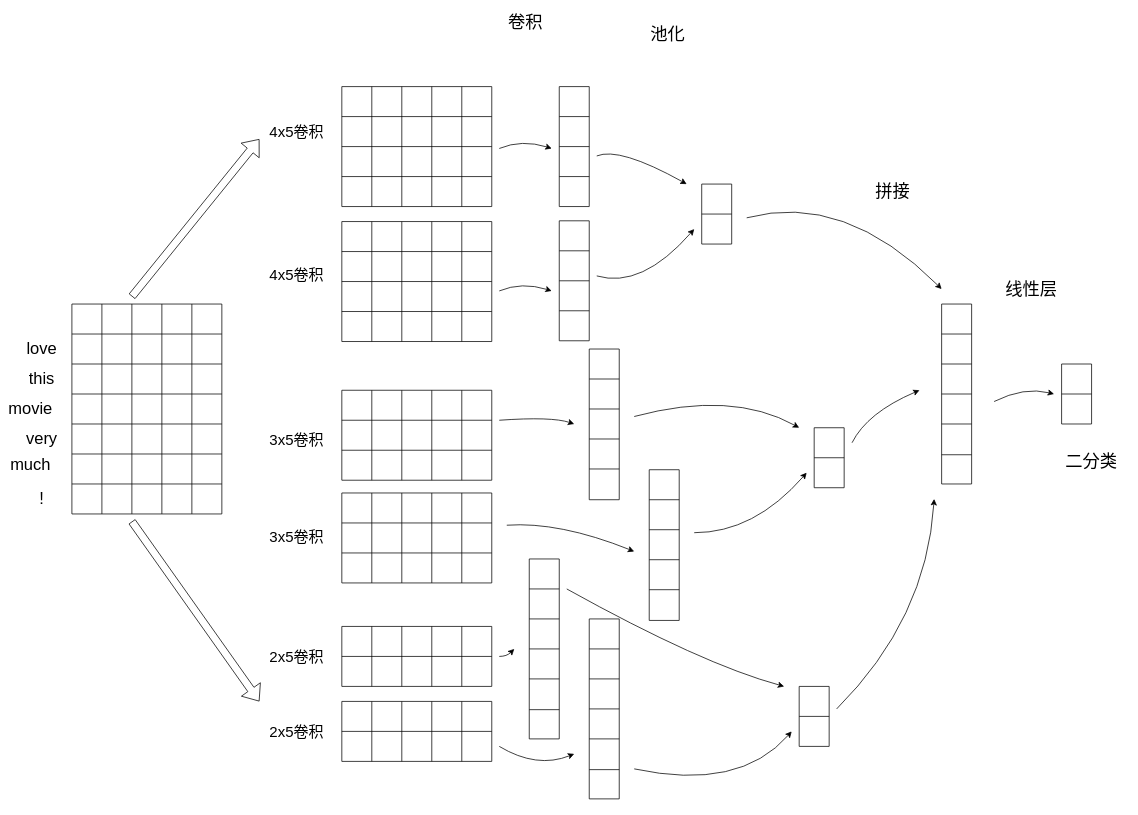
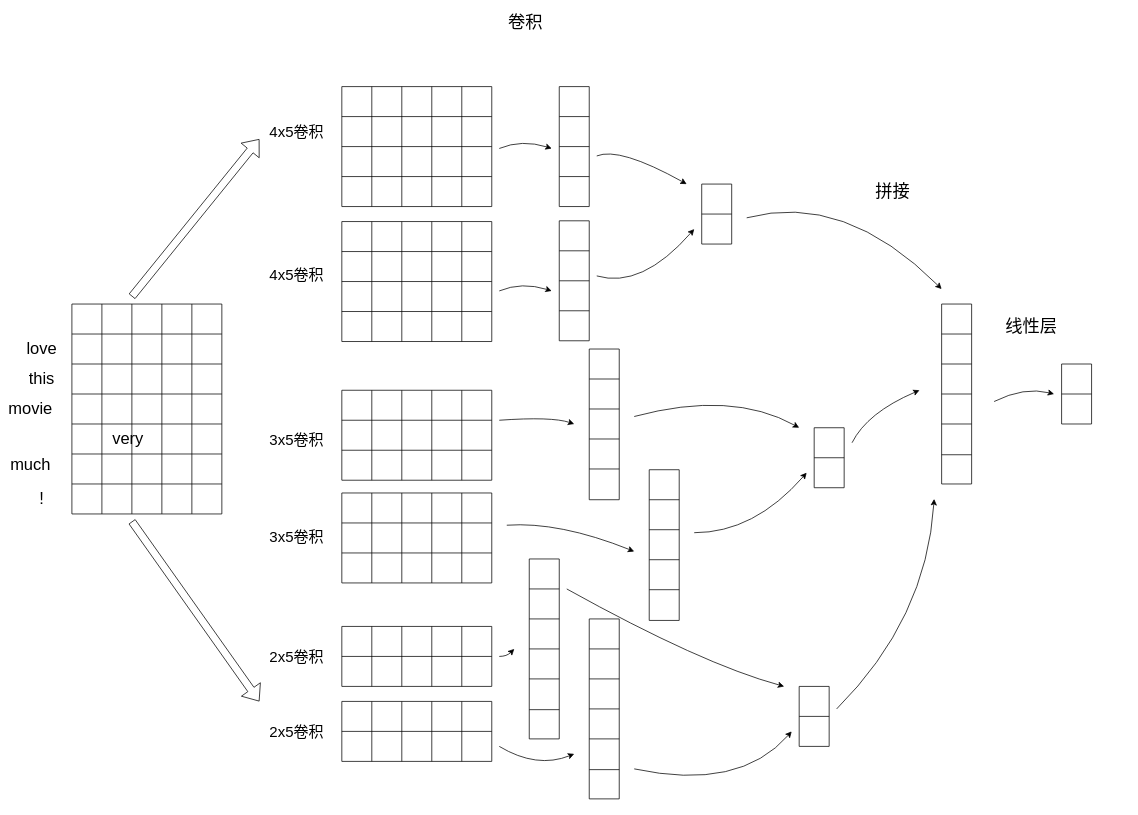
(668, 34) -> none
(1032, 289) -> (1032, 327)
(42, 439) -> (128, 439)
(1092, 462) -> none
